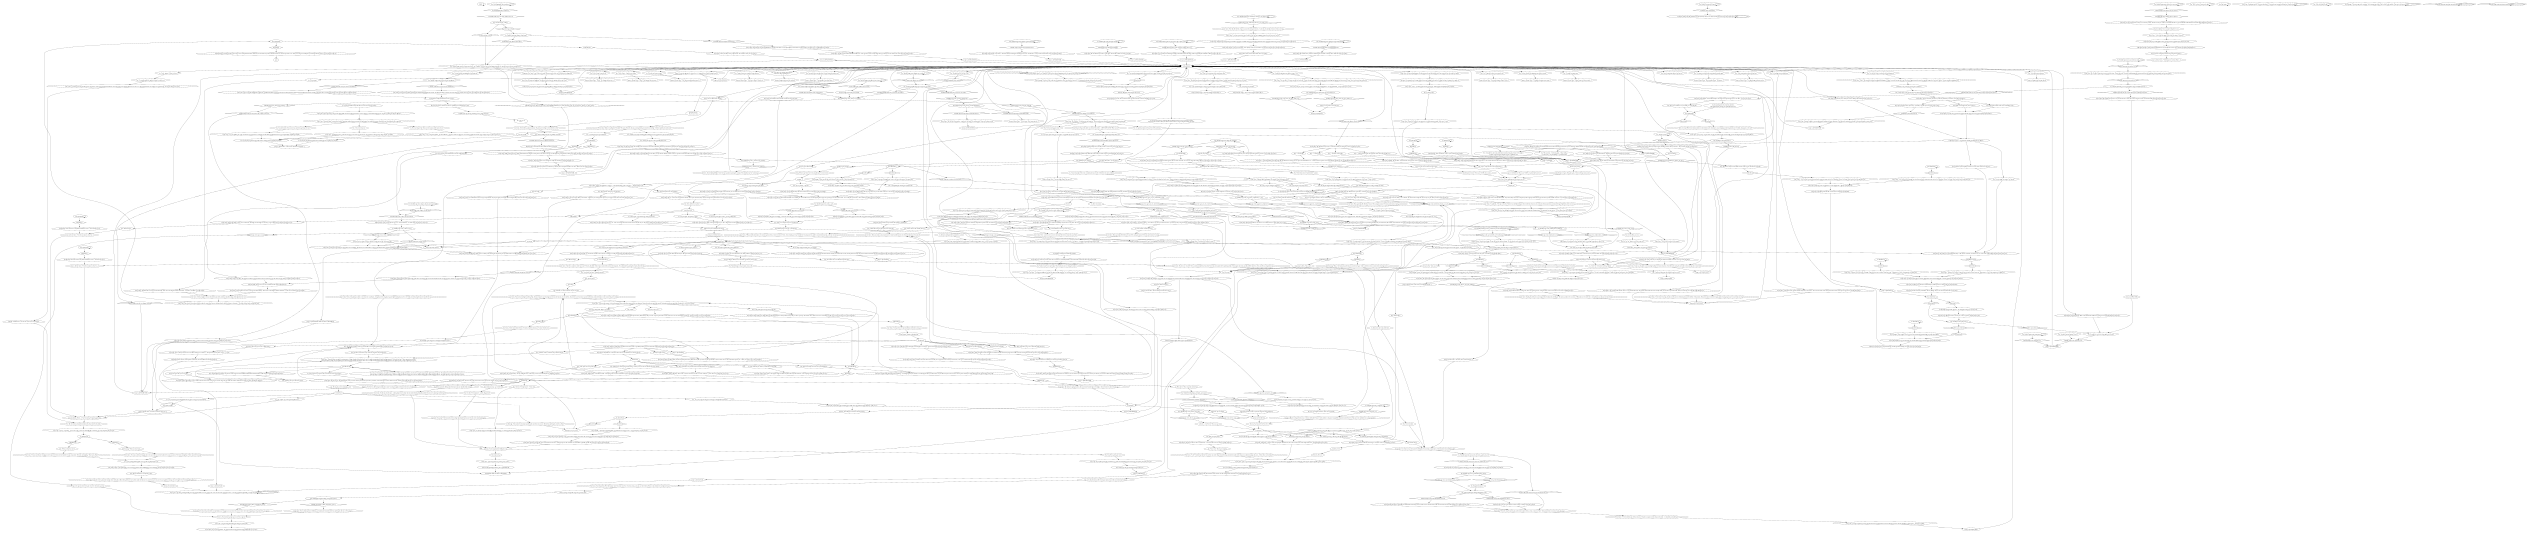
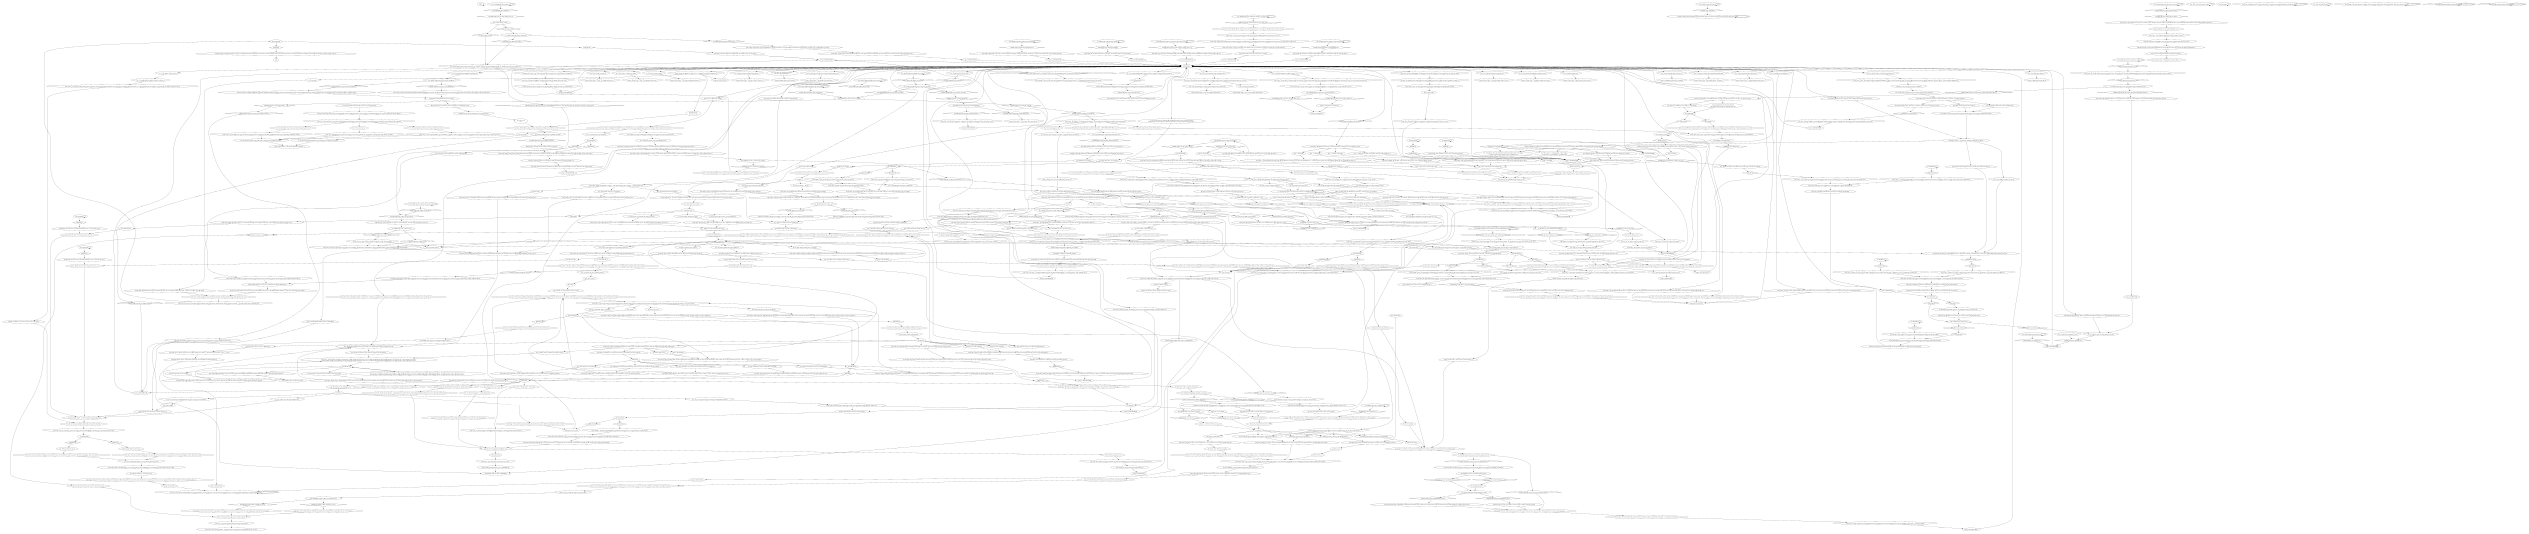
none -> (1672, 80)
(849, 92) -> none
(1512, 185) -> none
none -> (1065, 247)
none -> (1414, 247)
